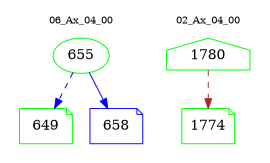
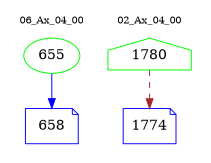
(46, 126) -> none
(208, 126) -> (150, 126)
